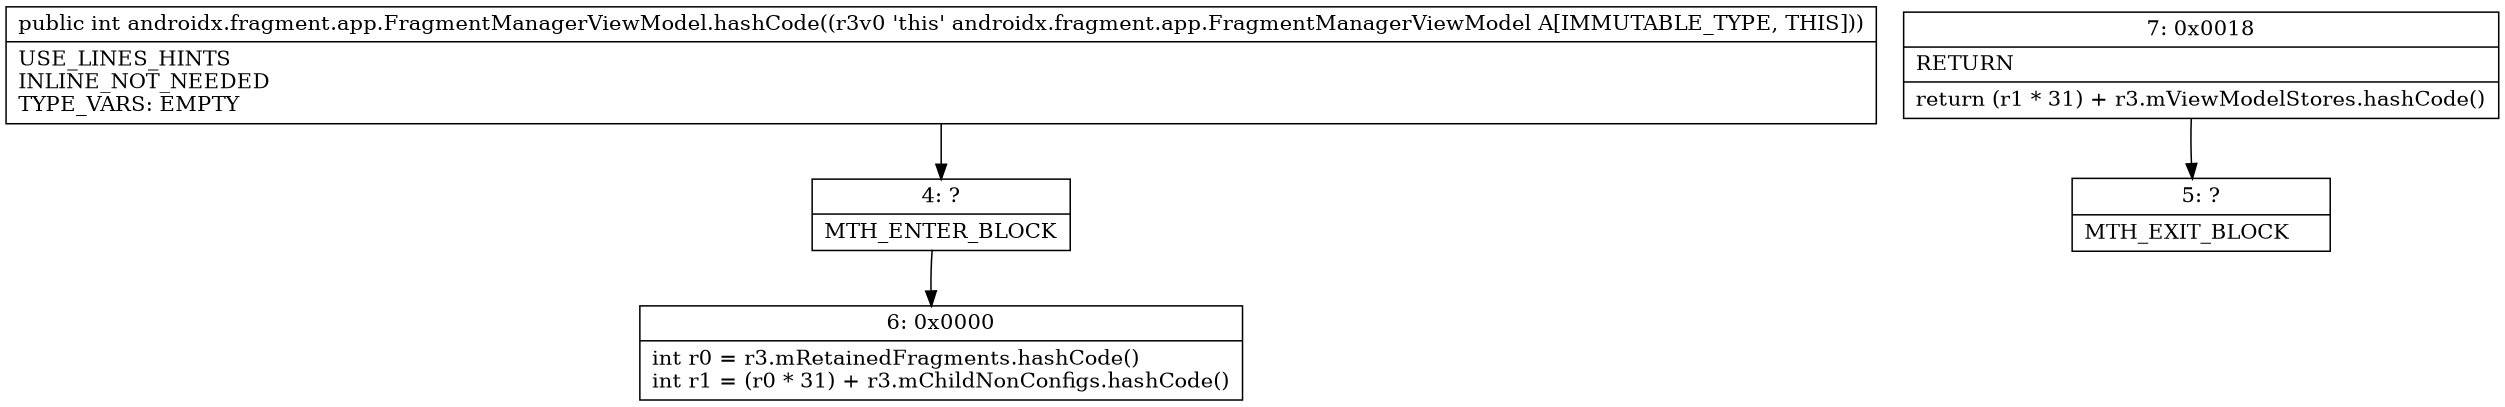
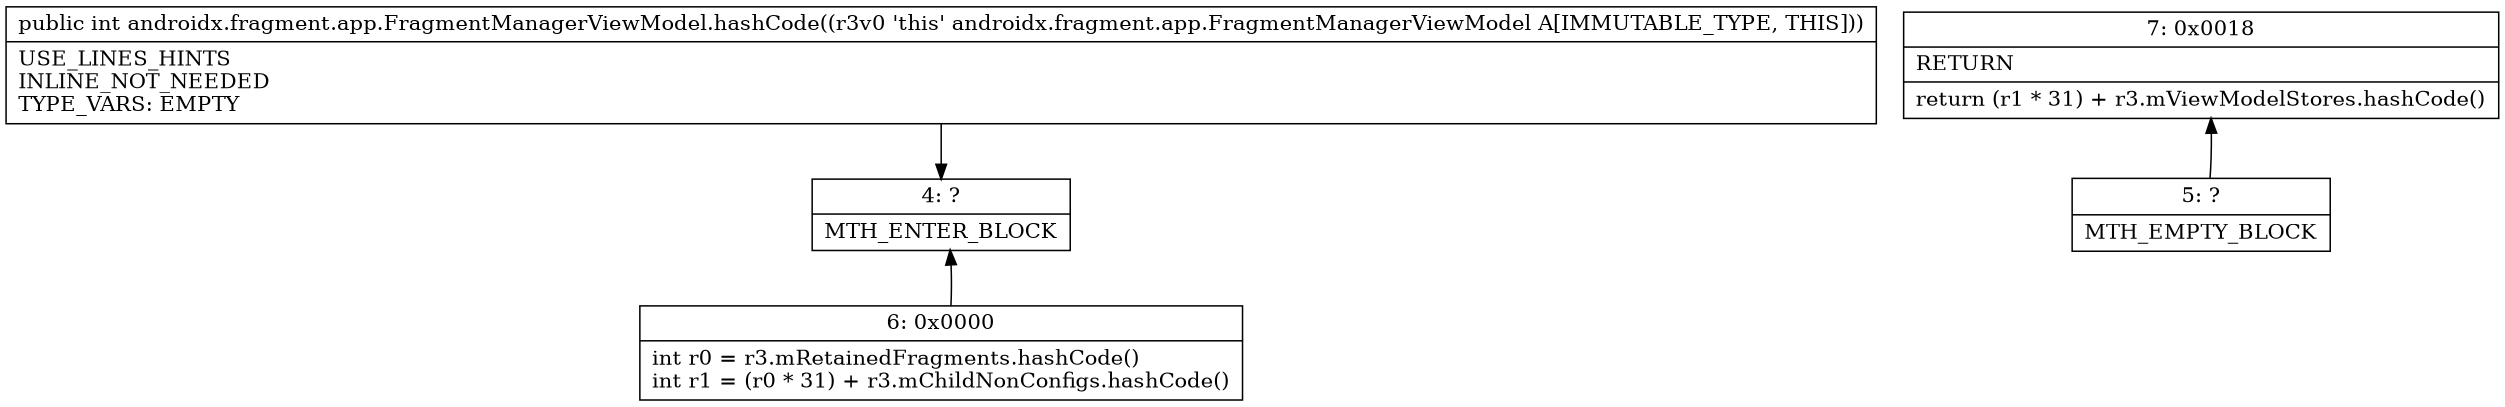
(2191, 141) -> (2211, 156)
(2188, 232) -> (2201, 232)
(931, 270) -> (951, 286)
